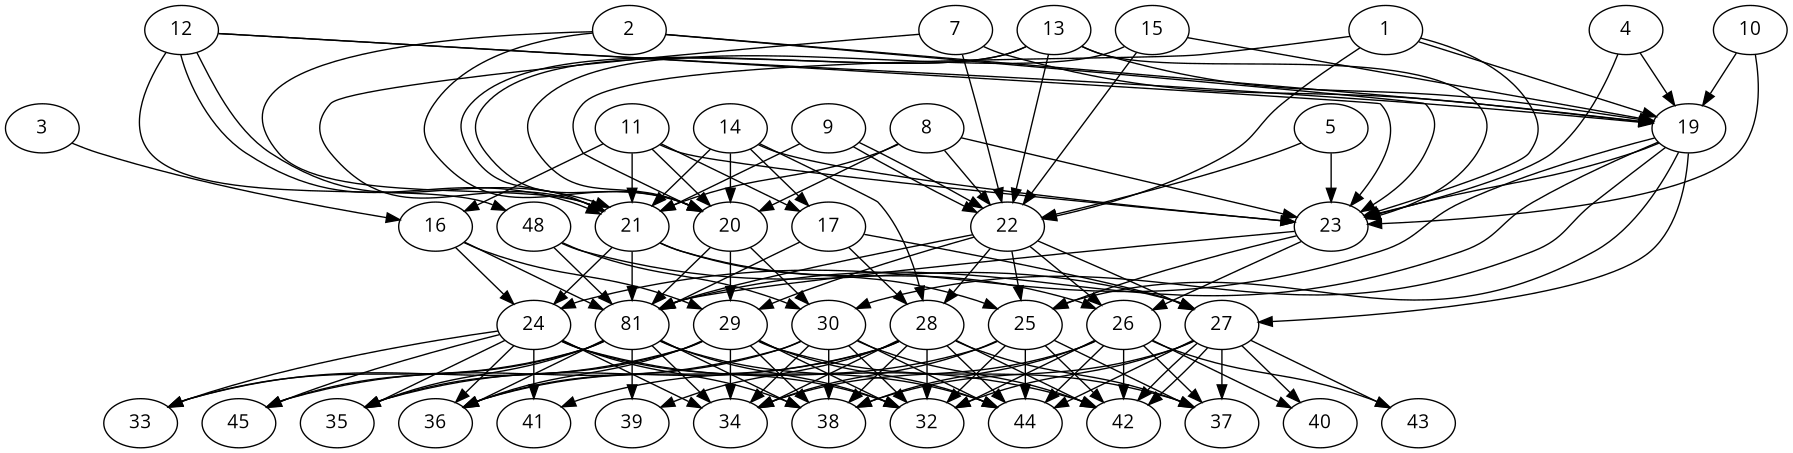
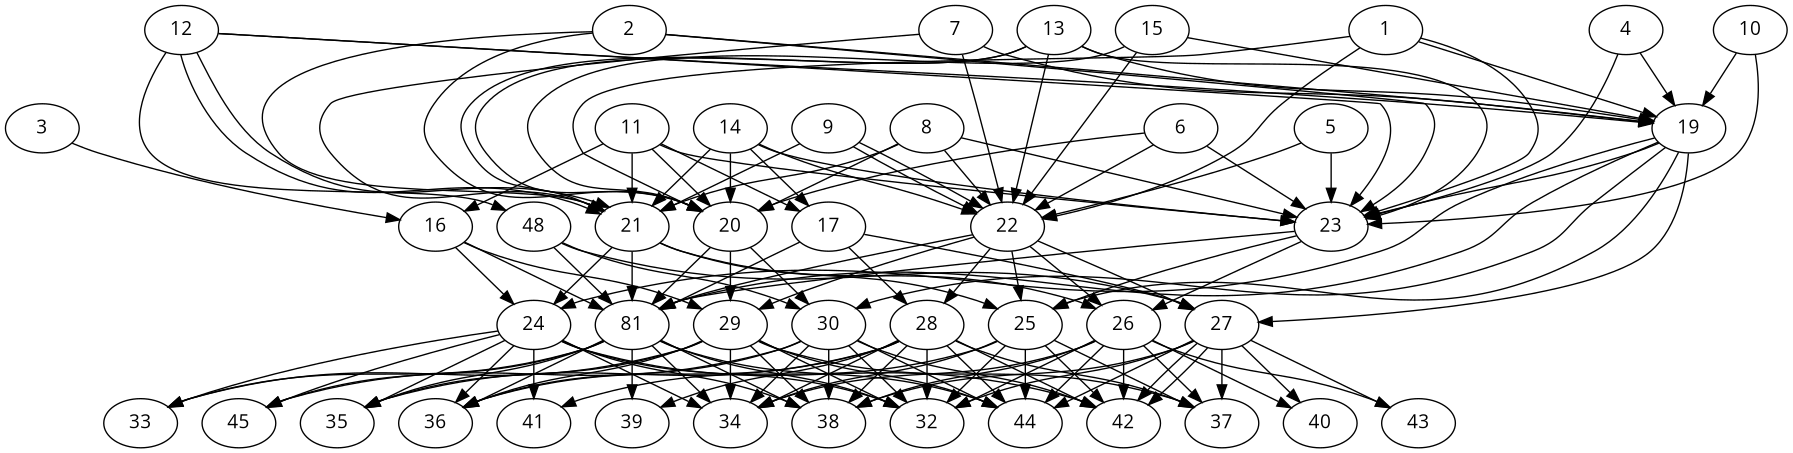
none -> (1181, 128)
(862, 193) -> (907, 192)
